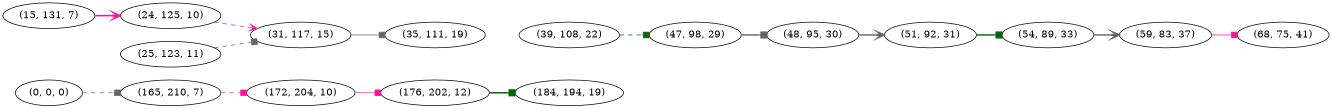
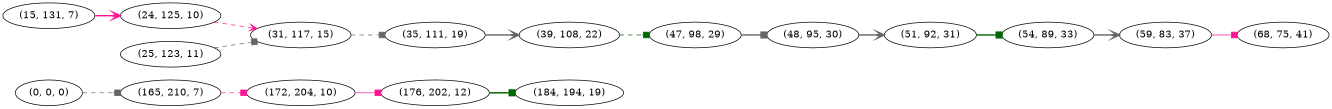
(364, 35) -> (364, 35)
none -> (498, 35)
